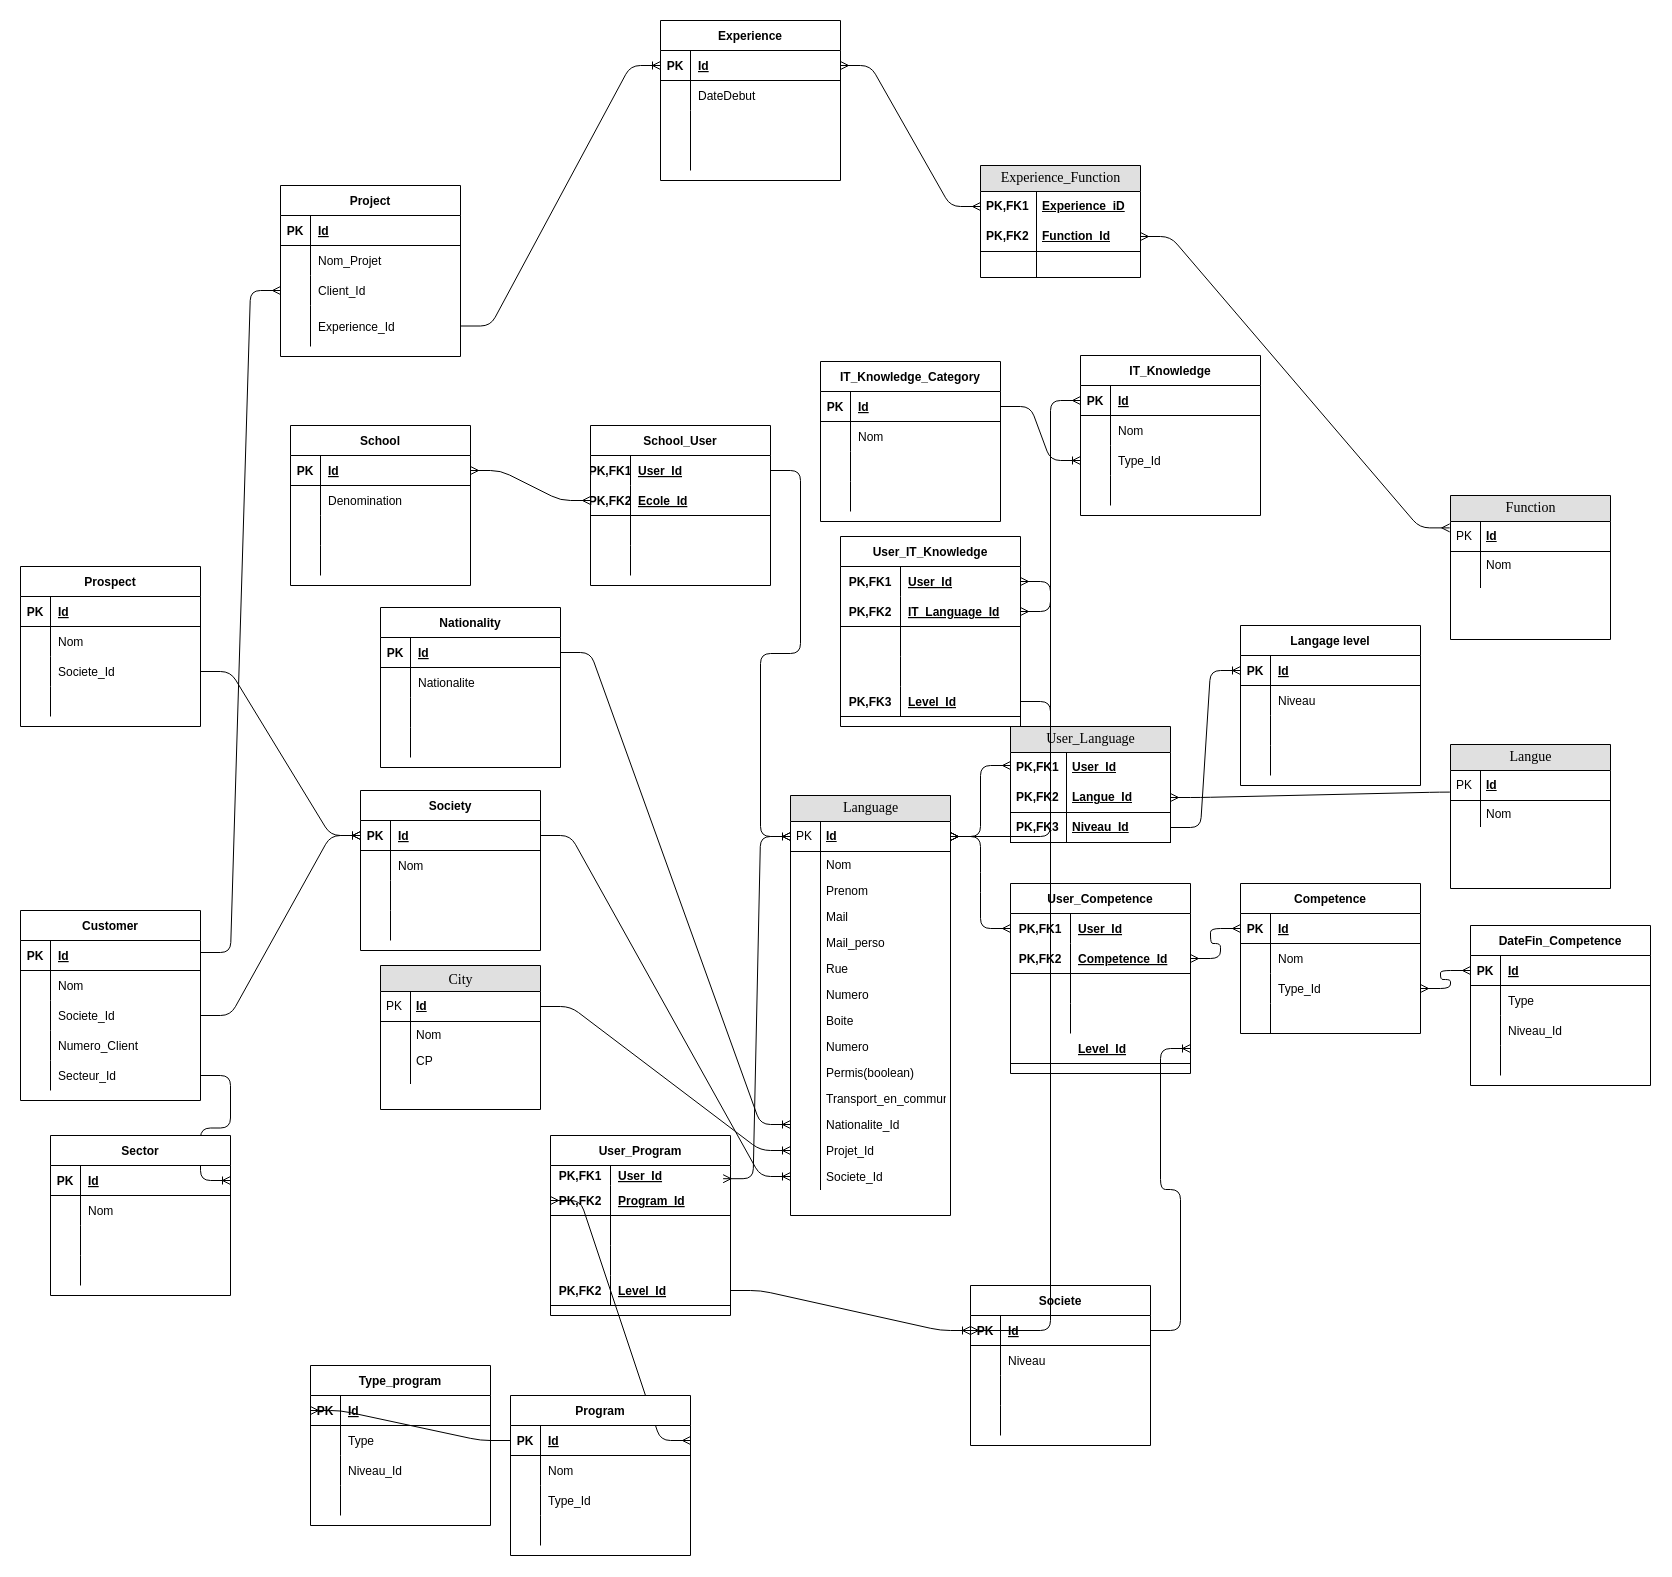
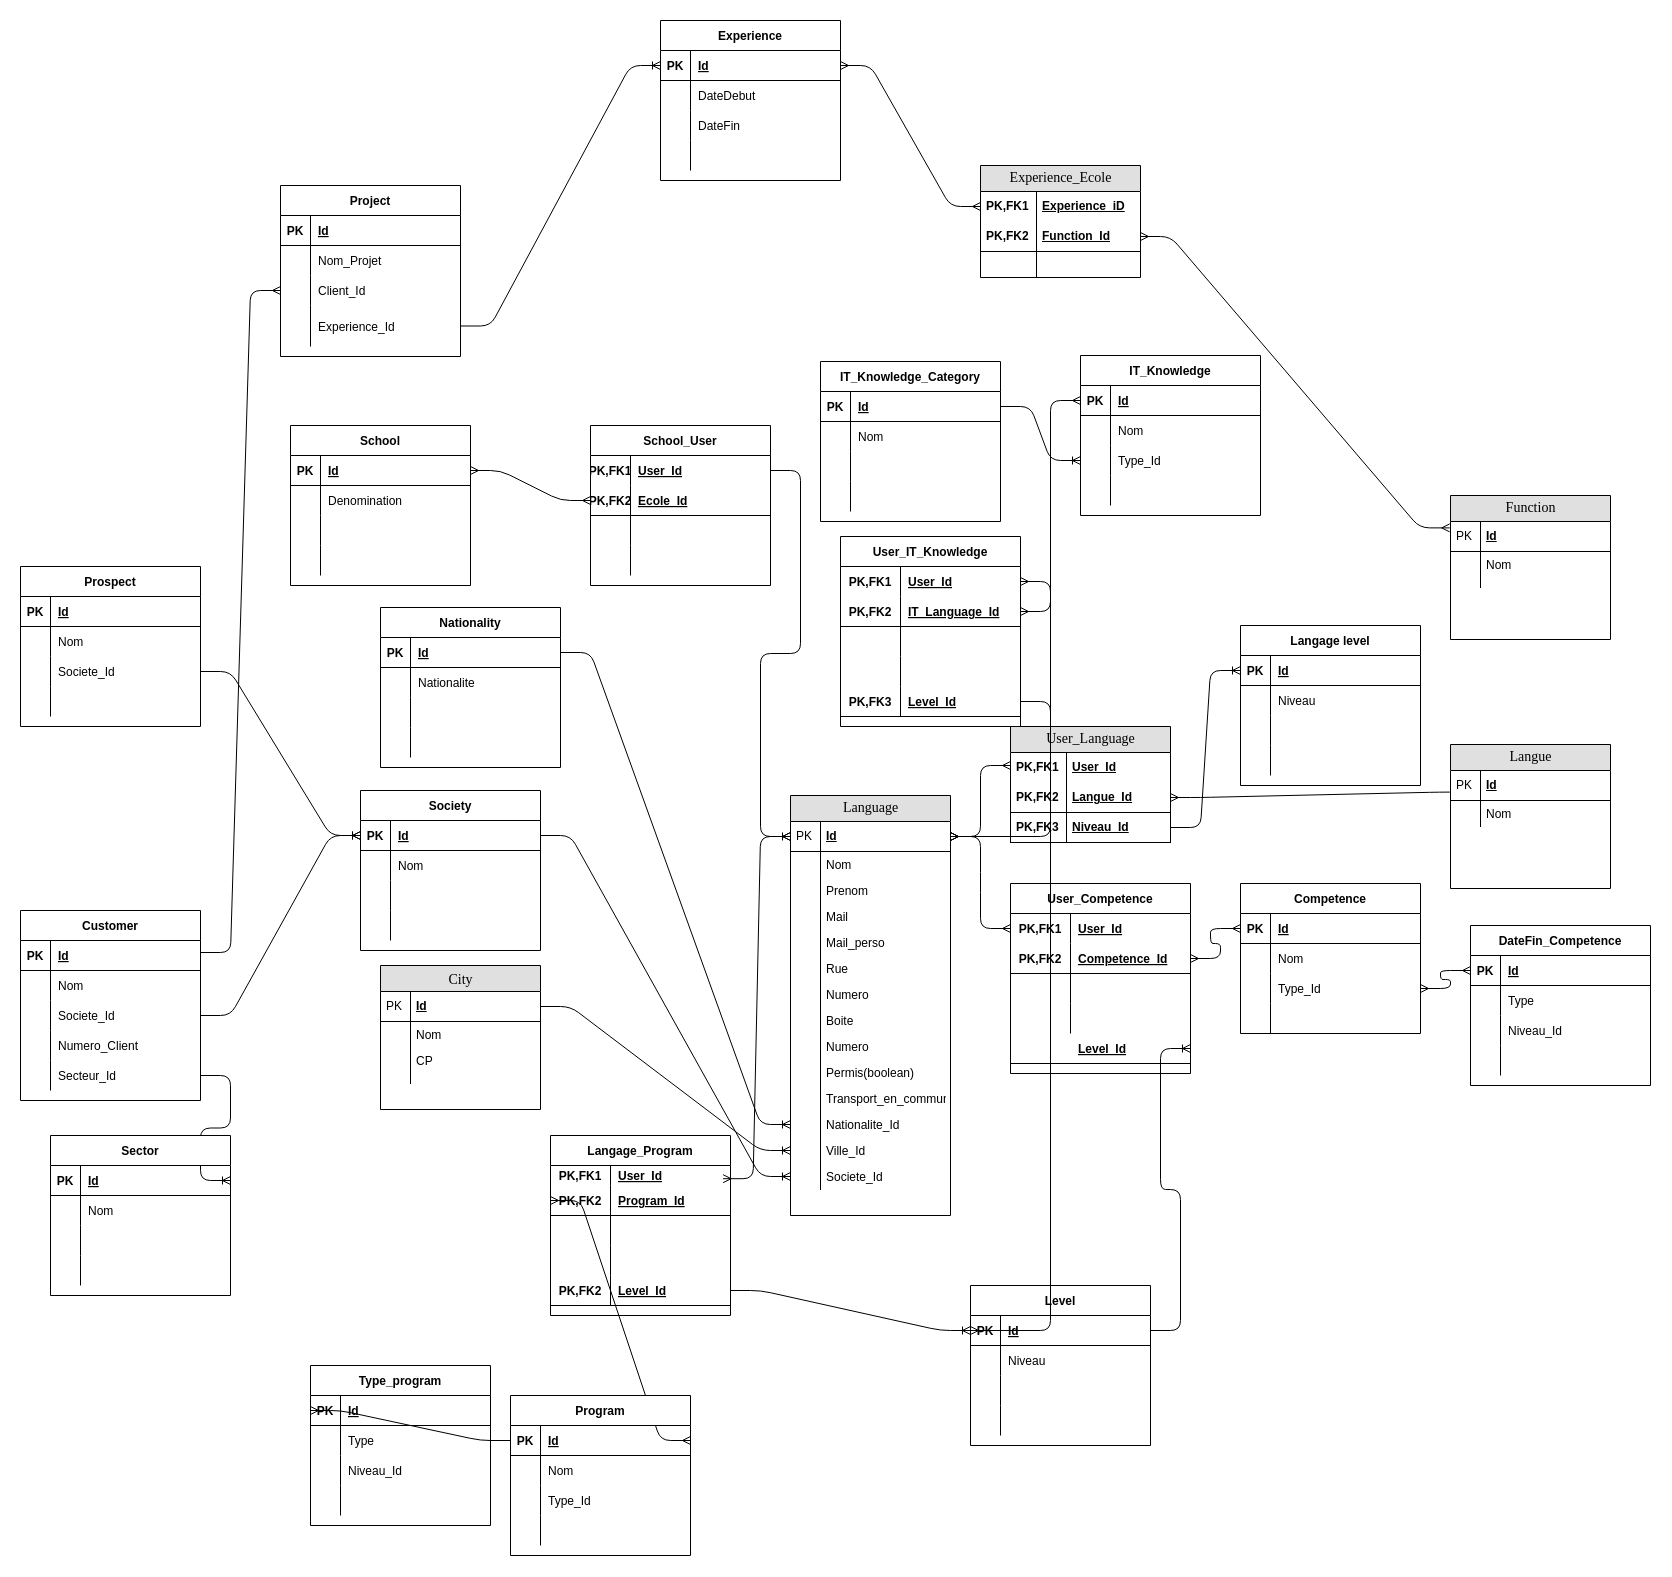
none -> (766, 126)
(1061, 179) -> (1061, 179)
(640, 1151) -> (640, 1151)
(857, 1152) -> (849, 1152)
(1060, 1301) -> (1060, 1301)
